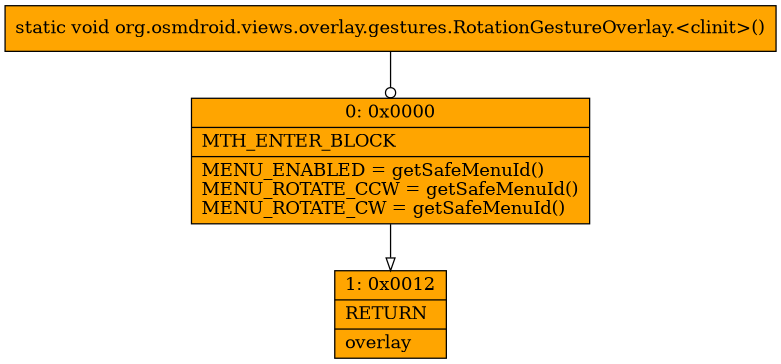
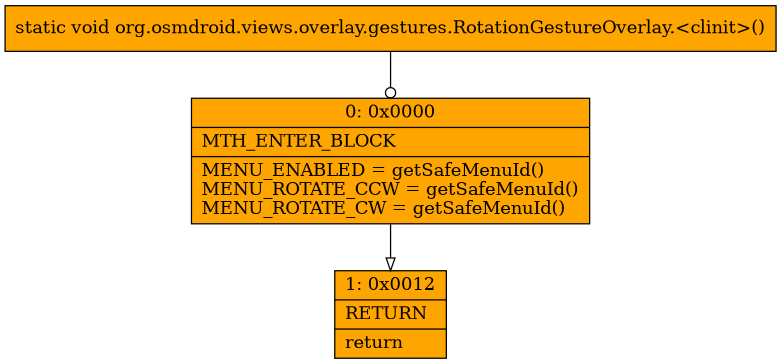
(379, 343) -> (374, 343)
